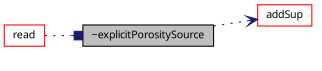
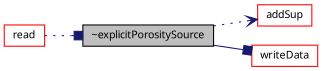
none -> (285, 56)
